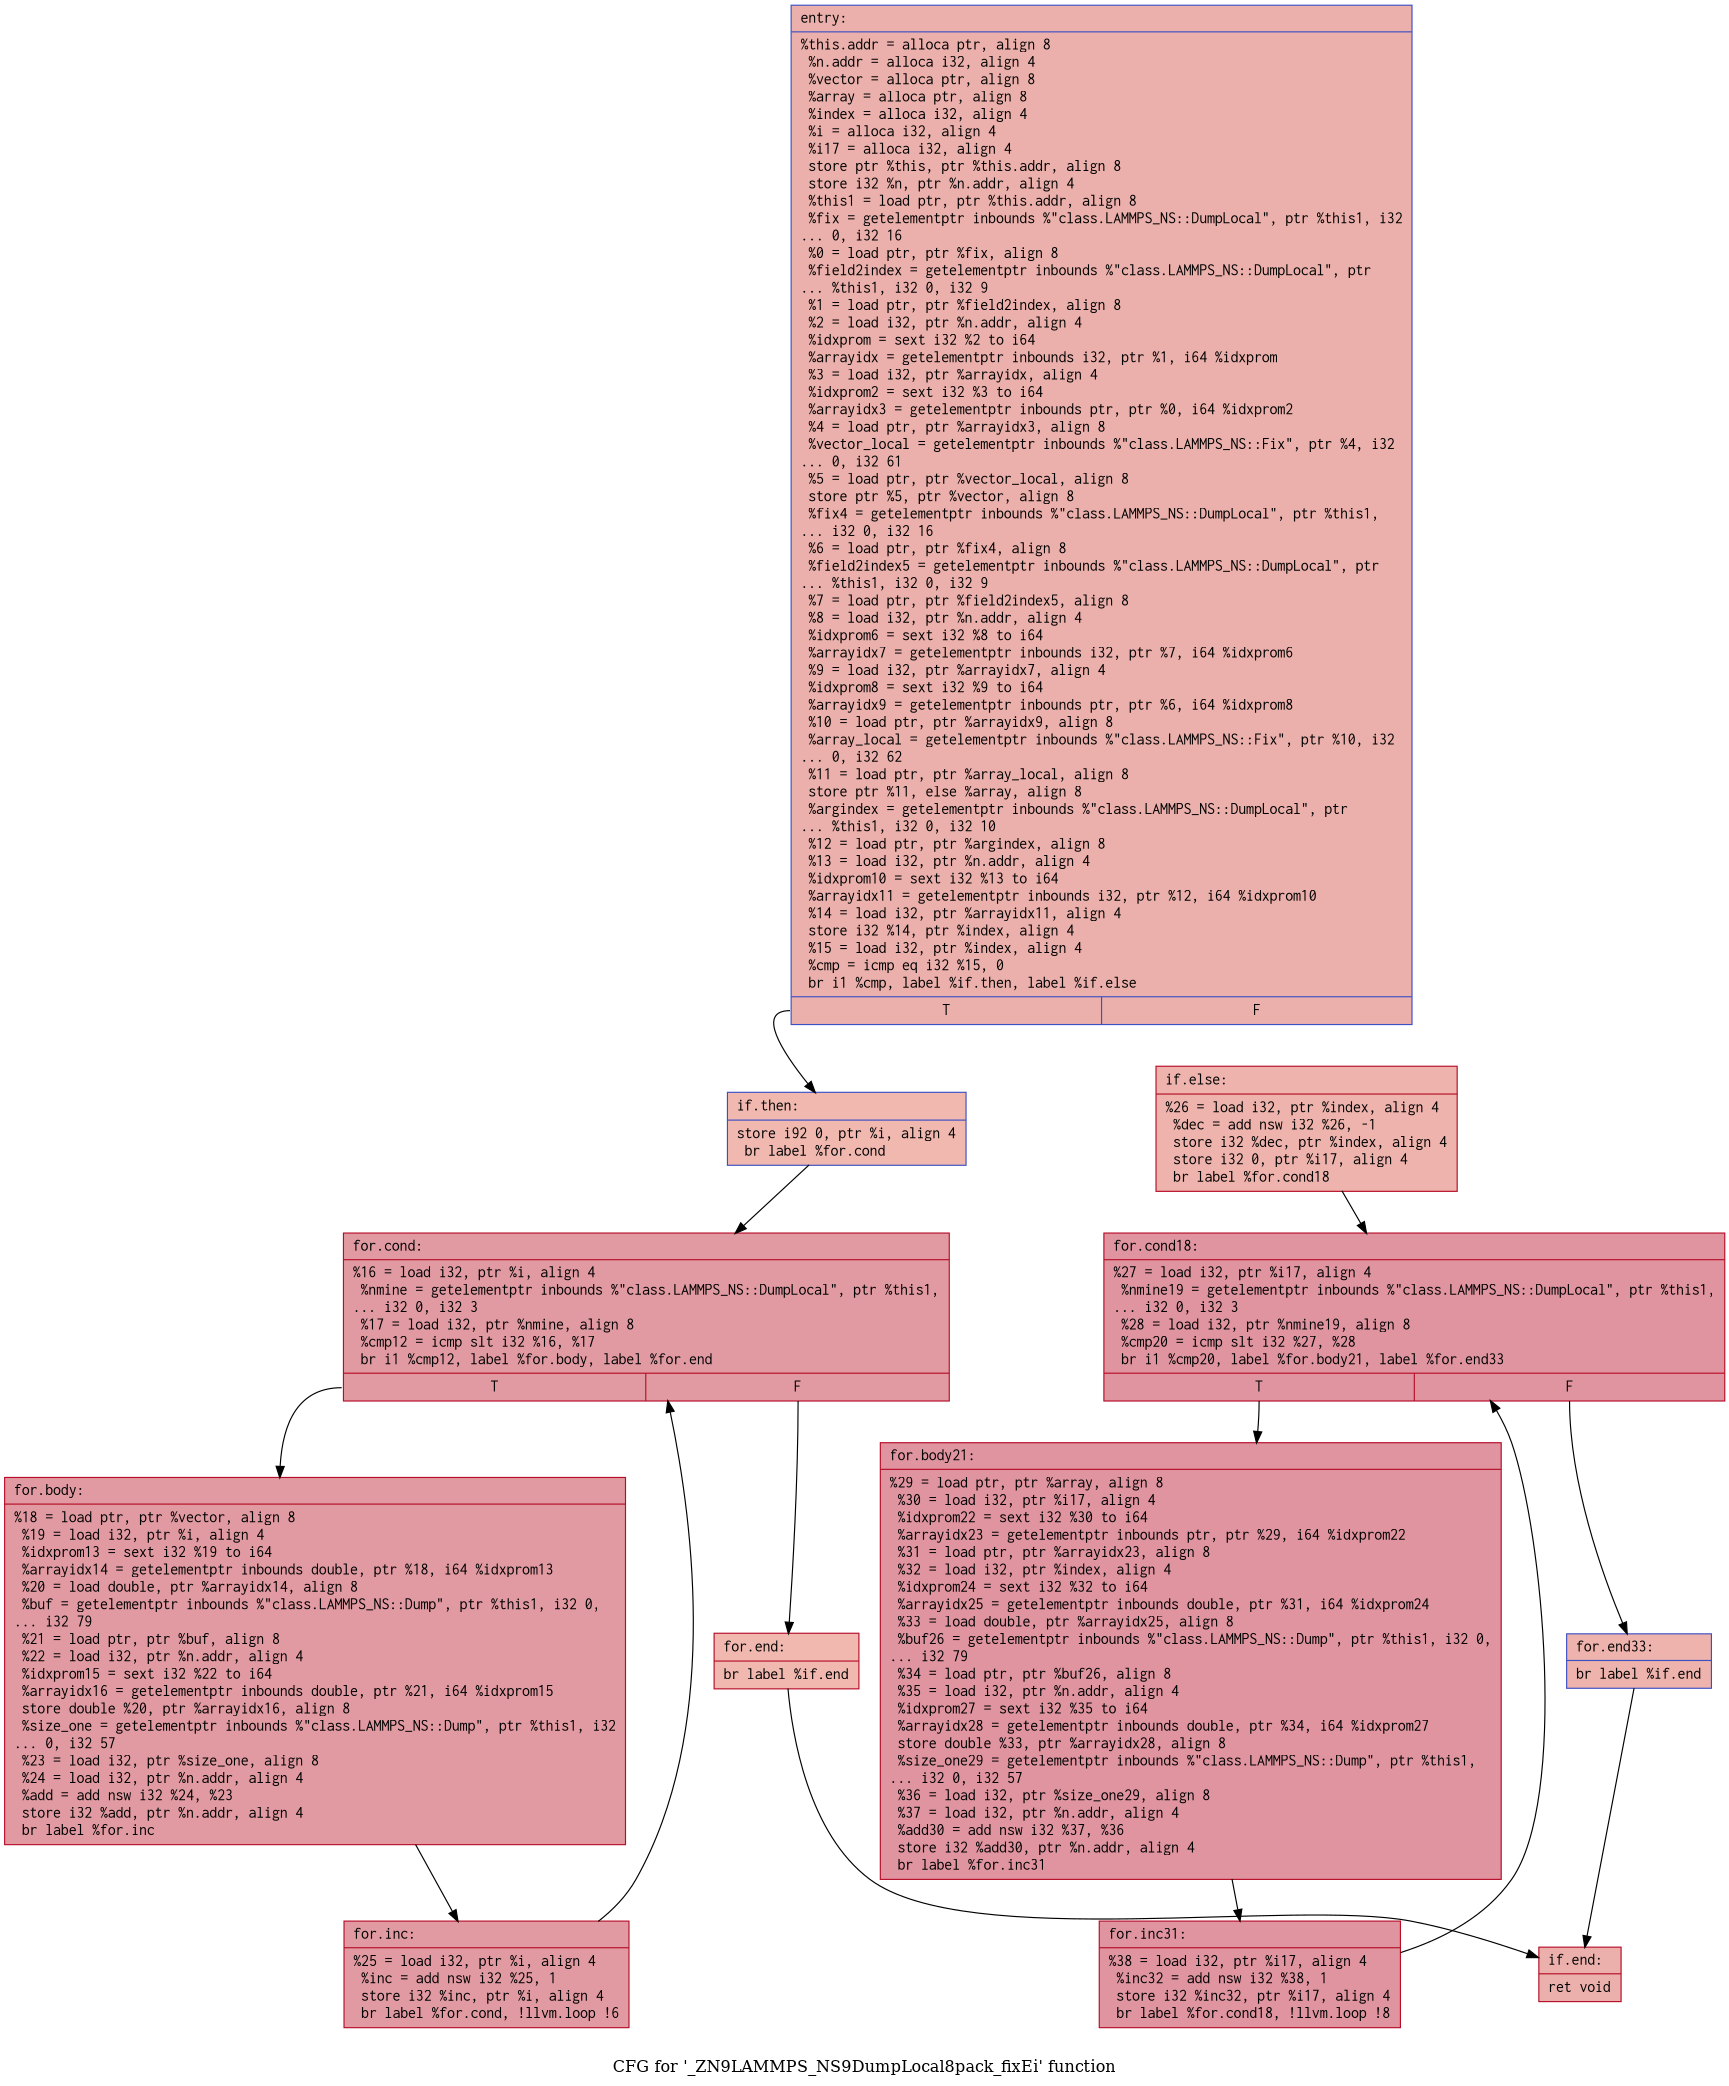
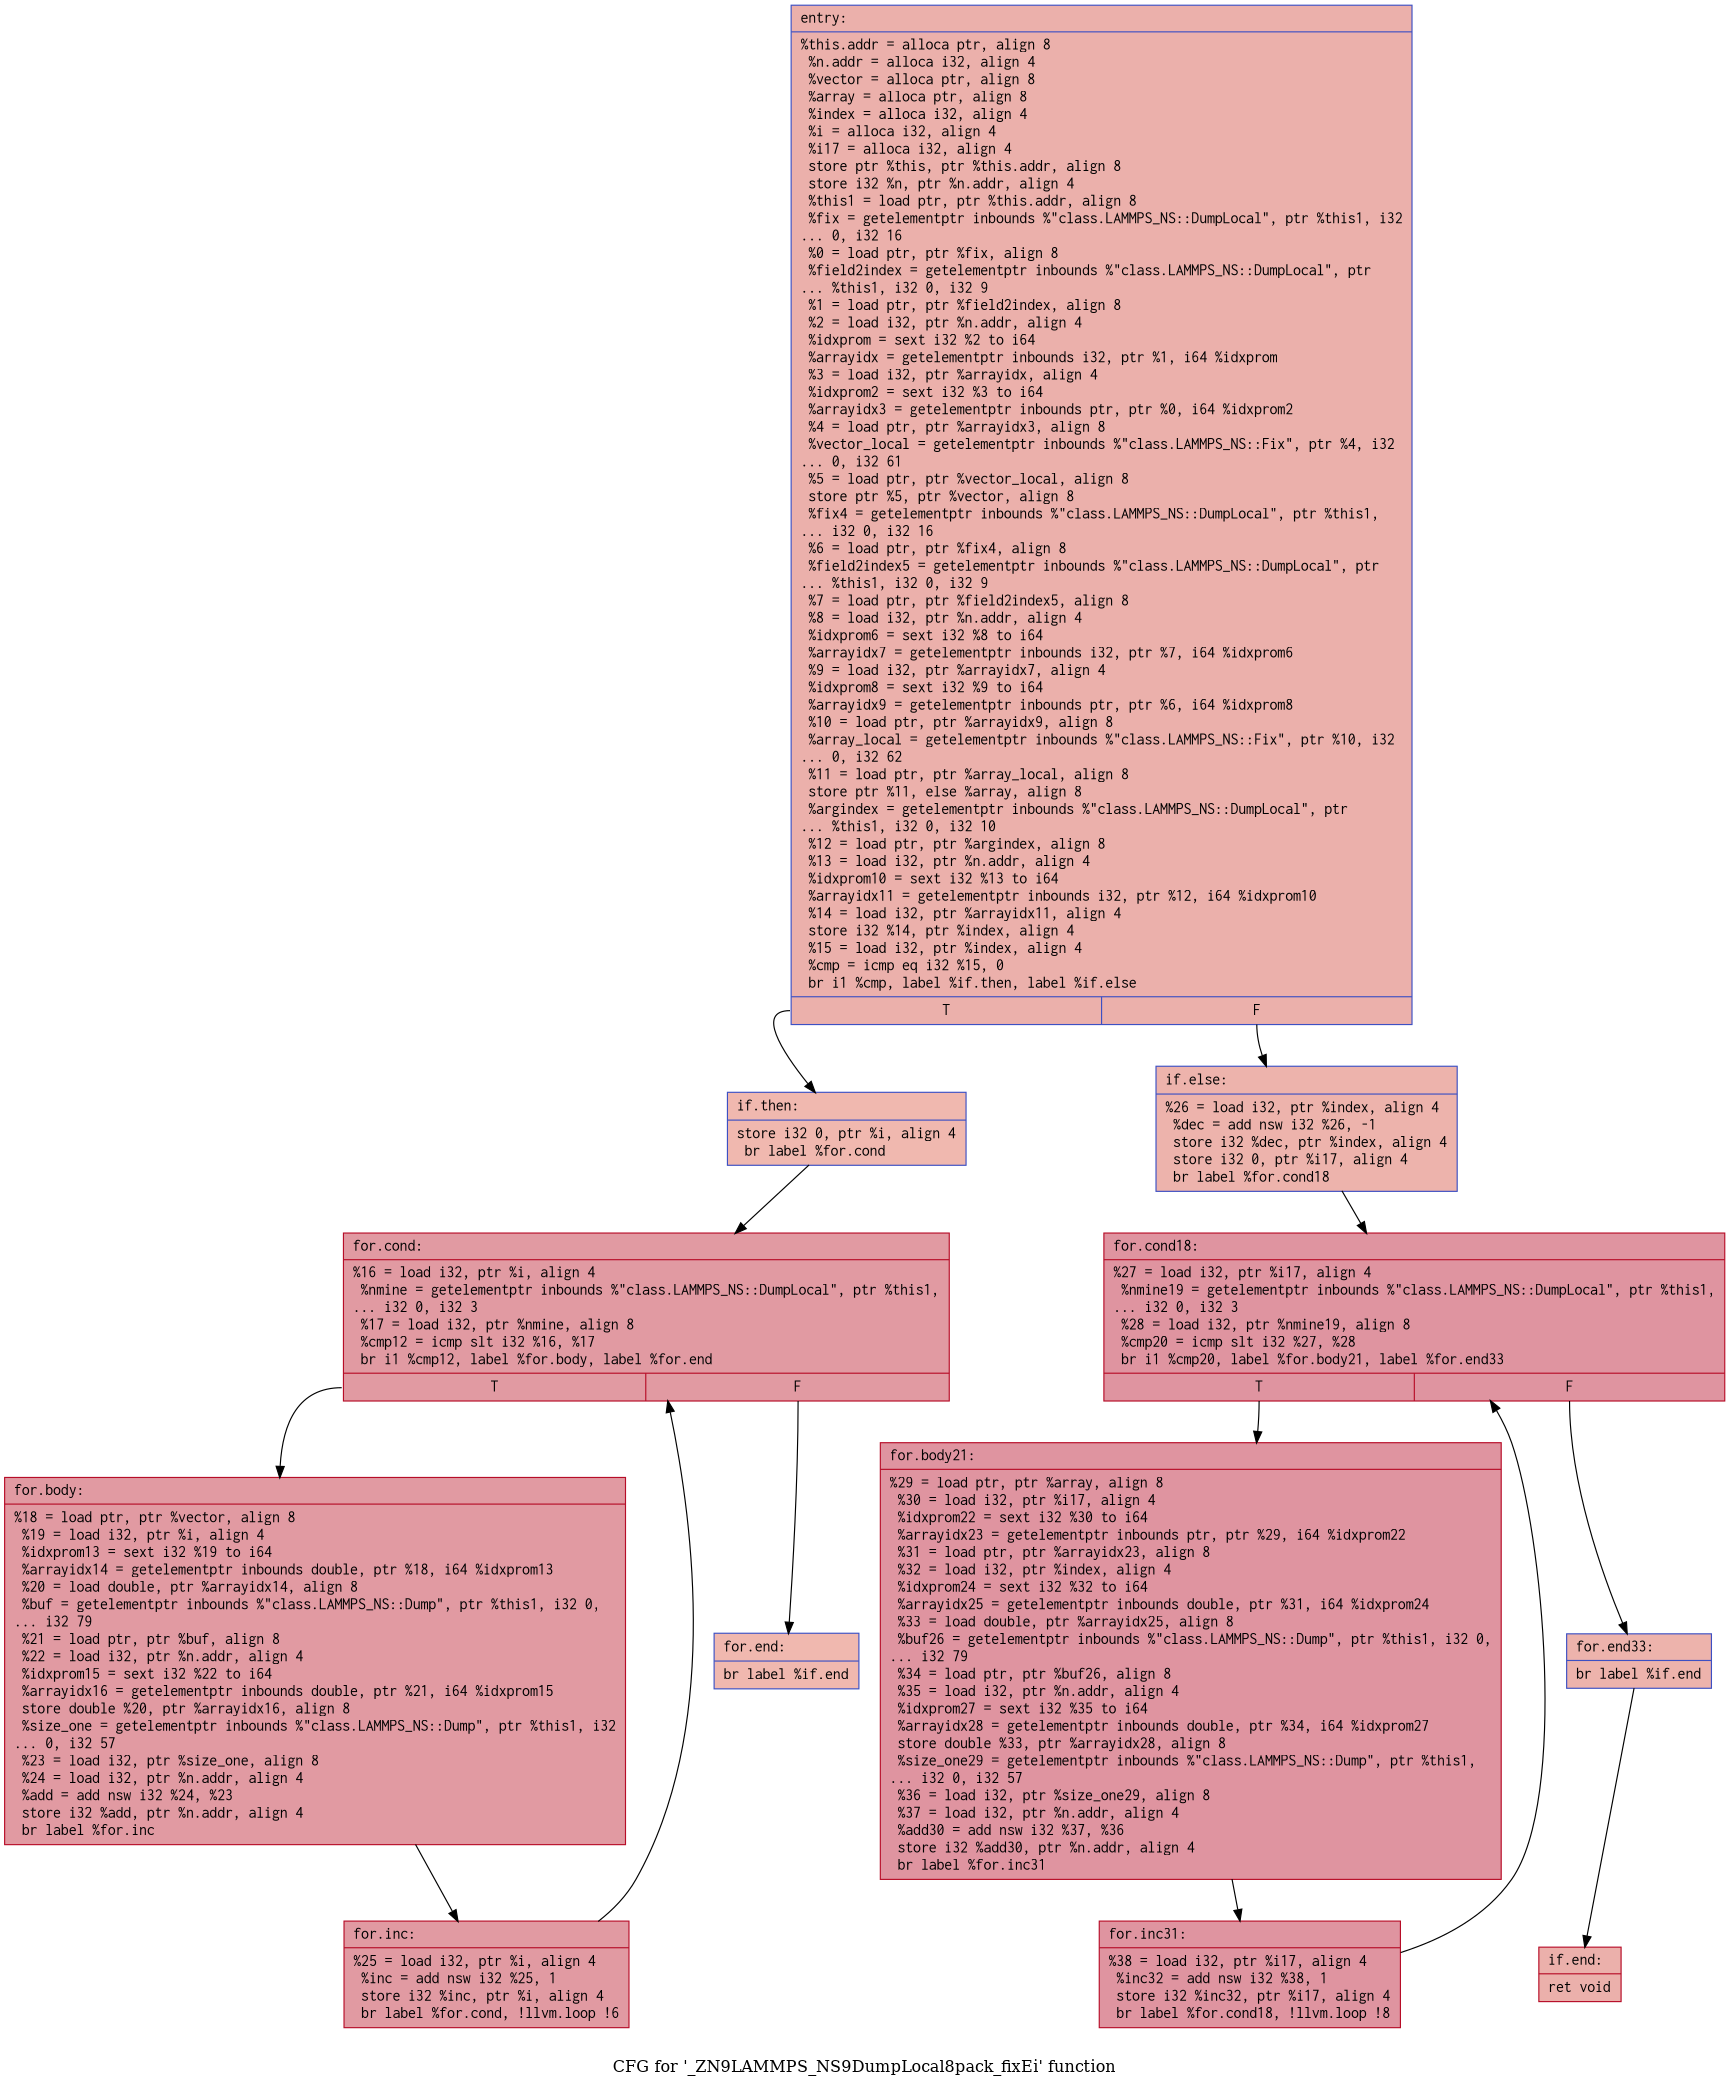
none -> (1258, 1040)
(1307, 1129) -> (1307, 1129)
(847, 1133) -> (847, 1133)
(787, 1661) -> (787, 1661)
(1091, 1919) -> none
